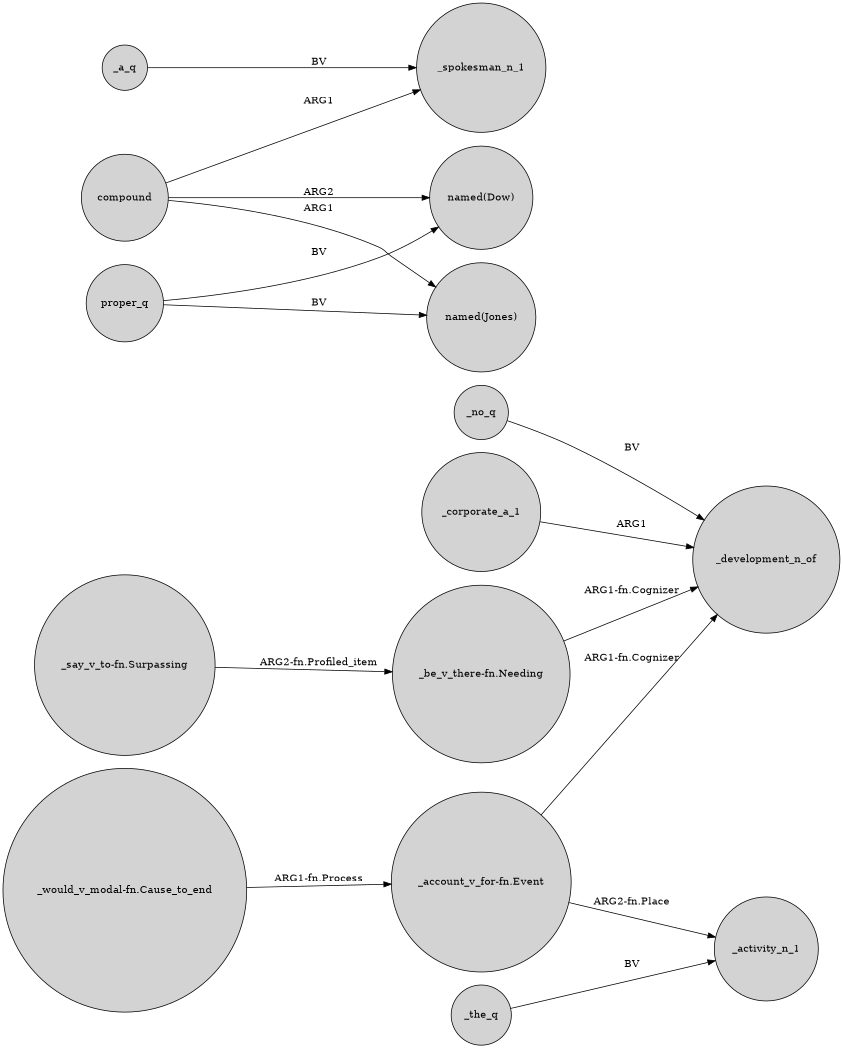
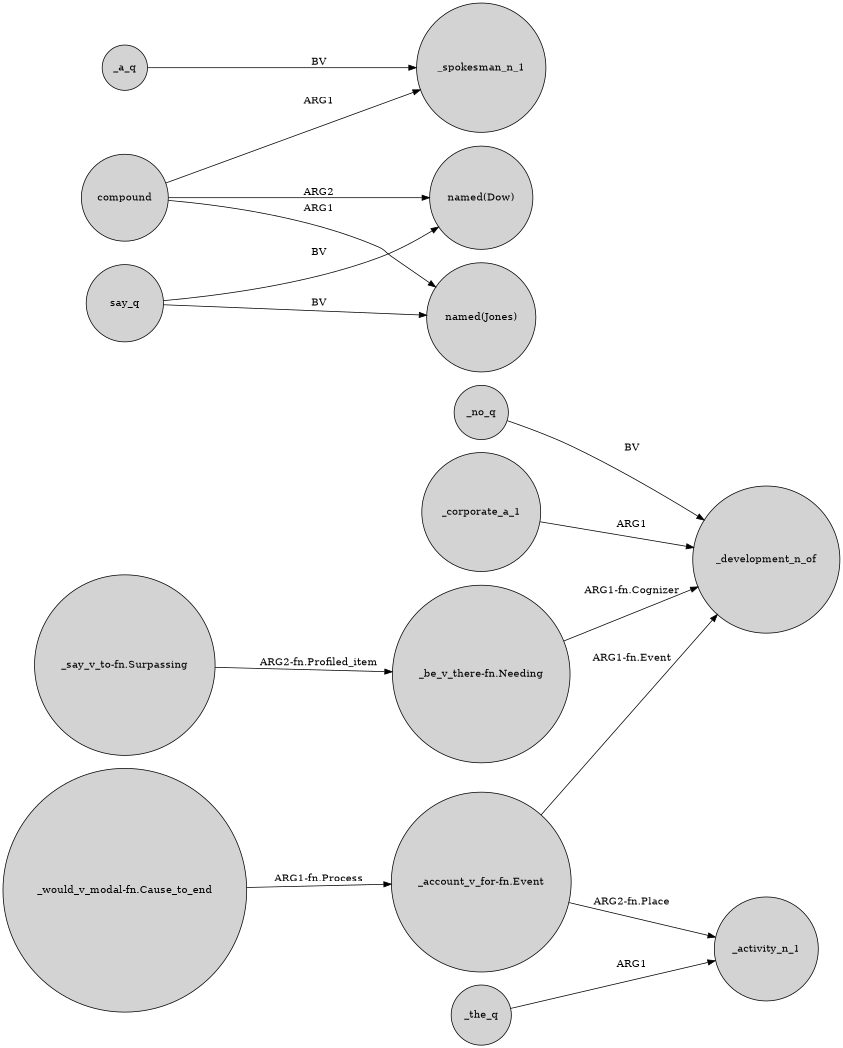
(125, 303) -> (125, 303)
(632, 658) -> (632, 658)
(632, 964) -> (632, 964)
